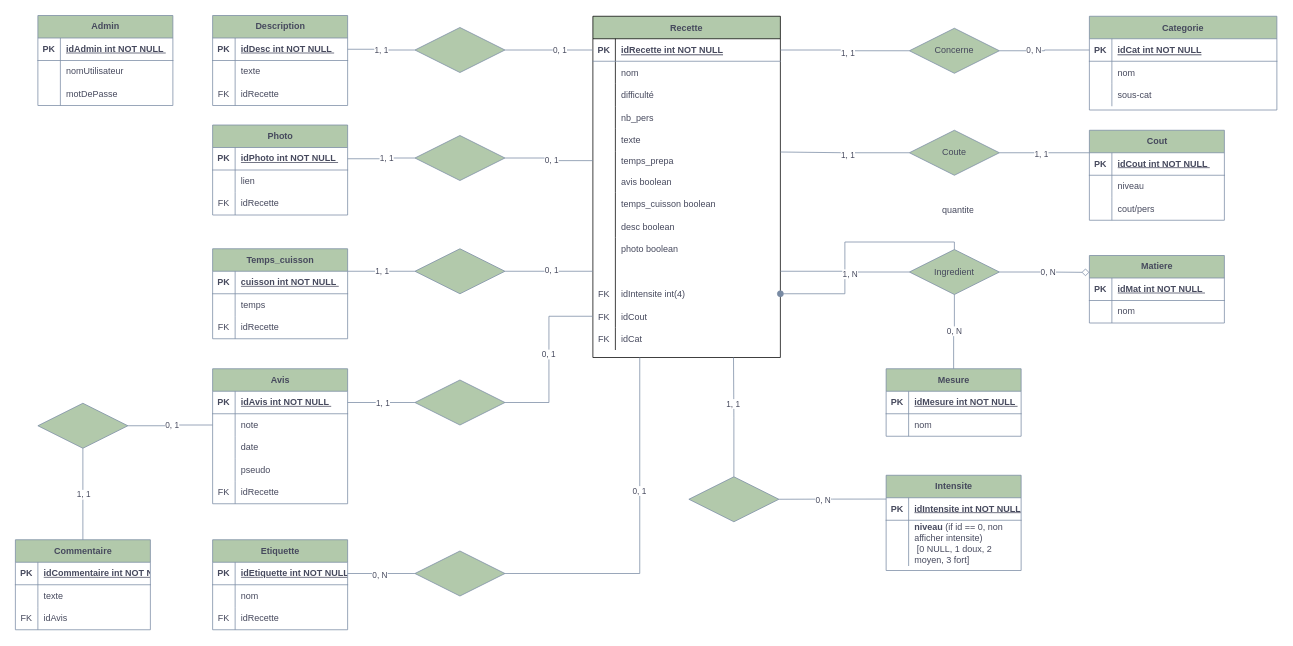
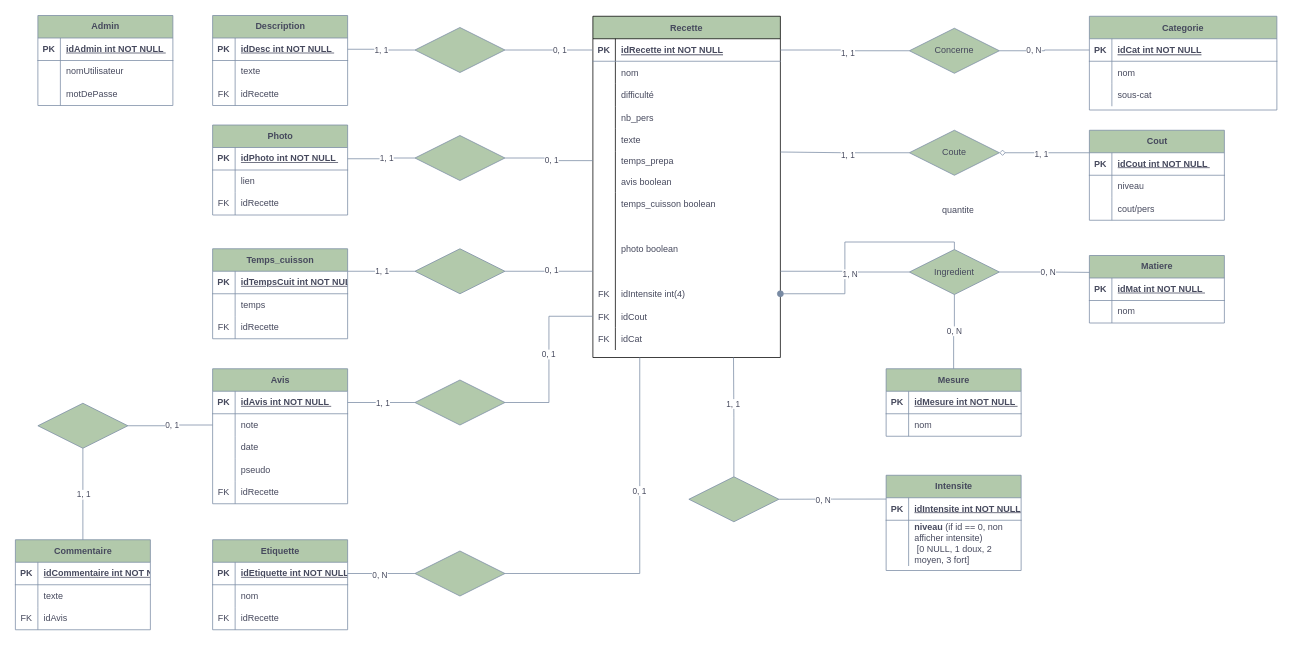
(1003, 153) -> (1006, 153)
(698, 226) -> none
(1081, 272) -> (1085, 272)
(286, 282) -> (294, 282)
